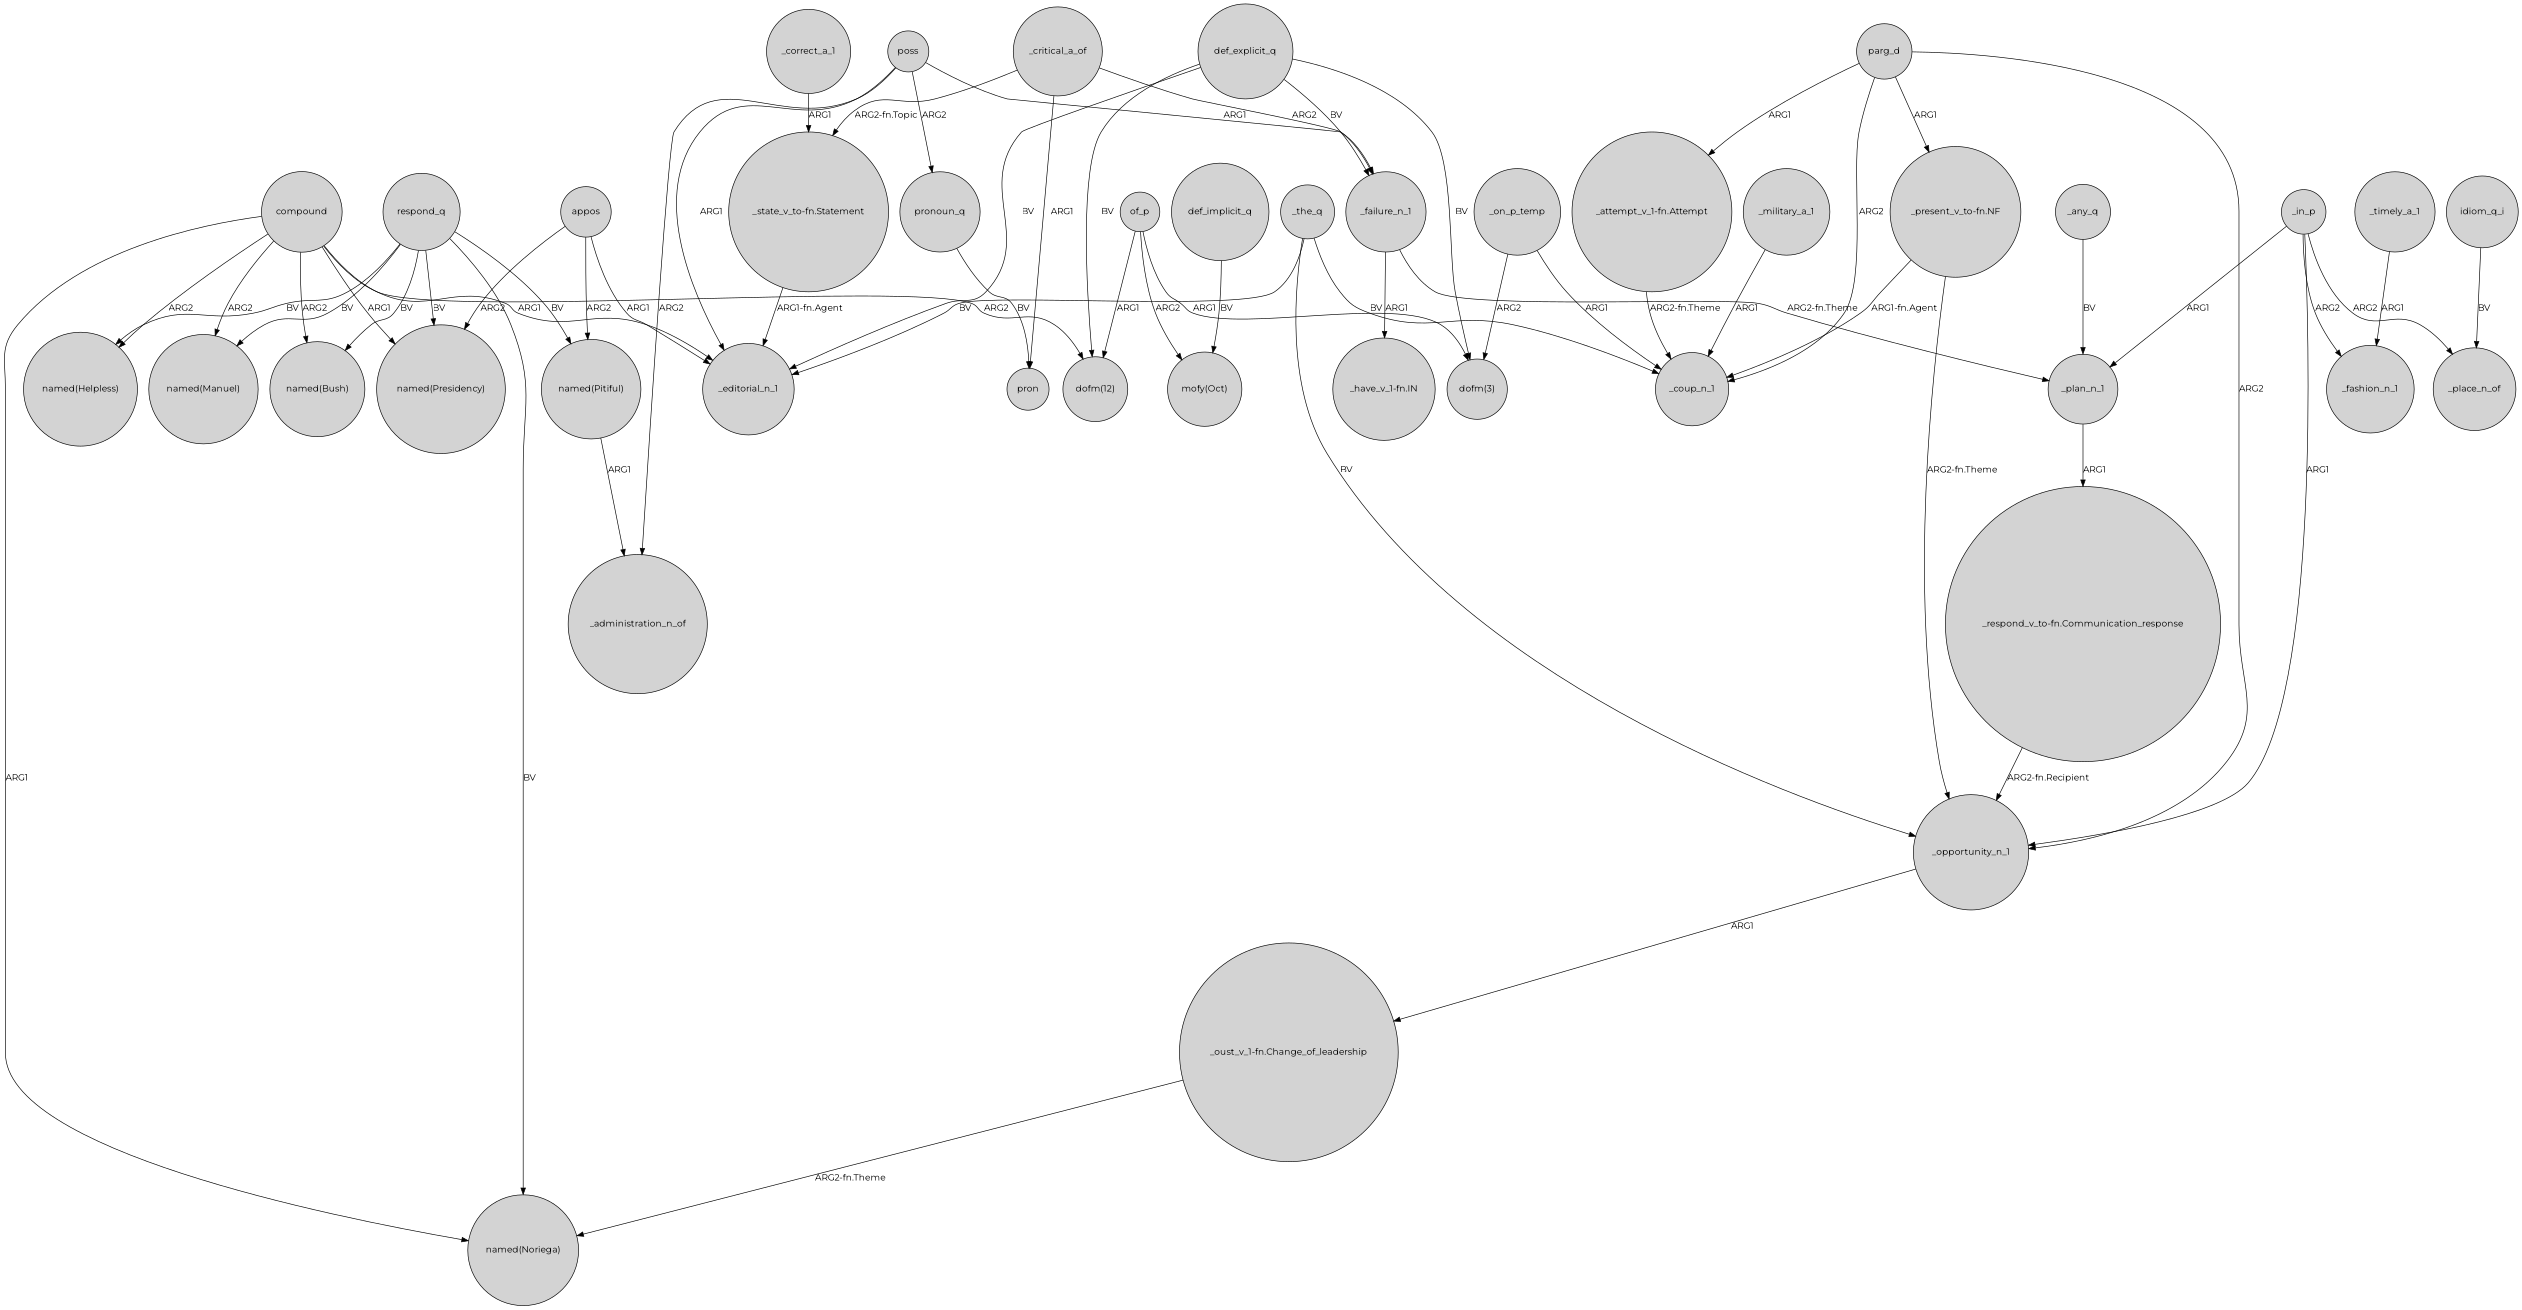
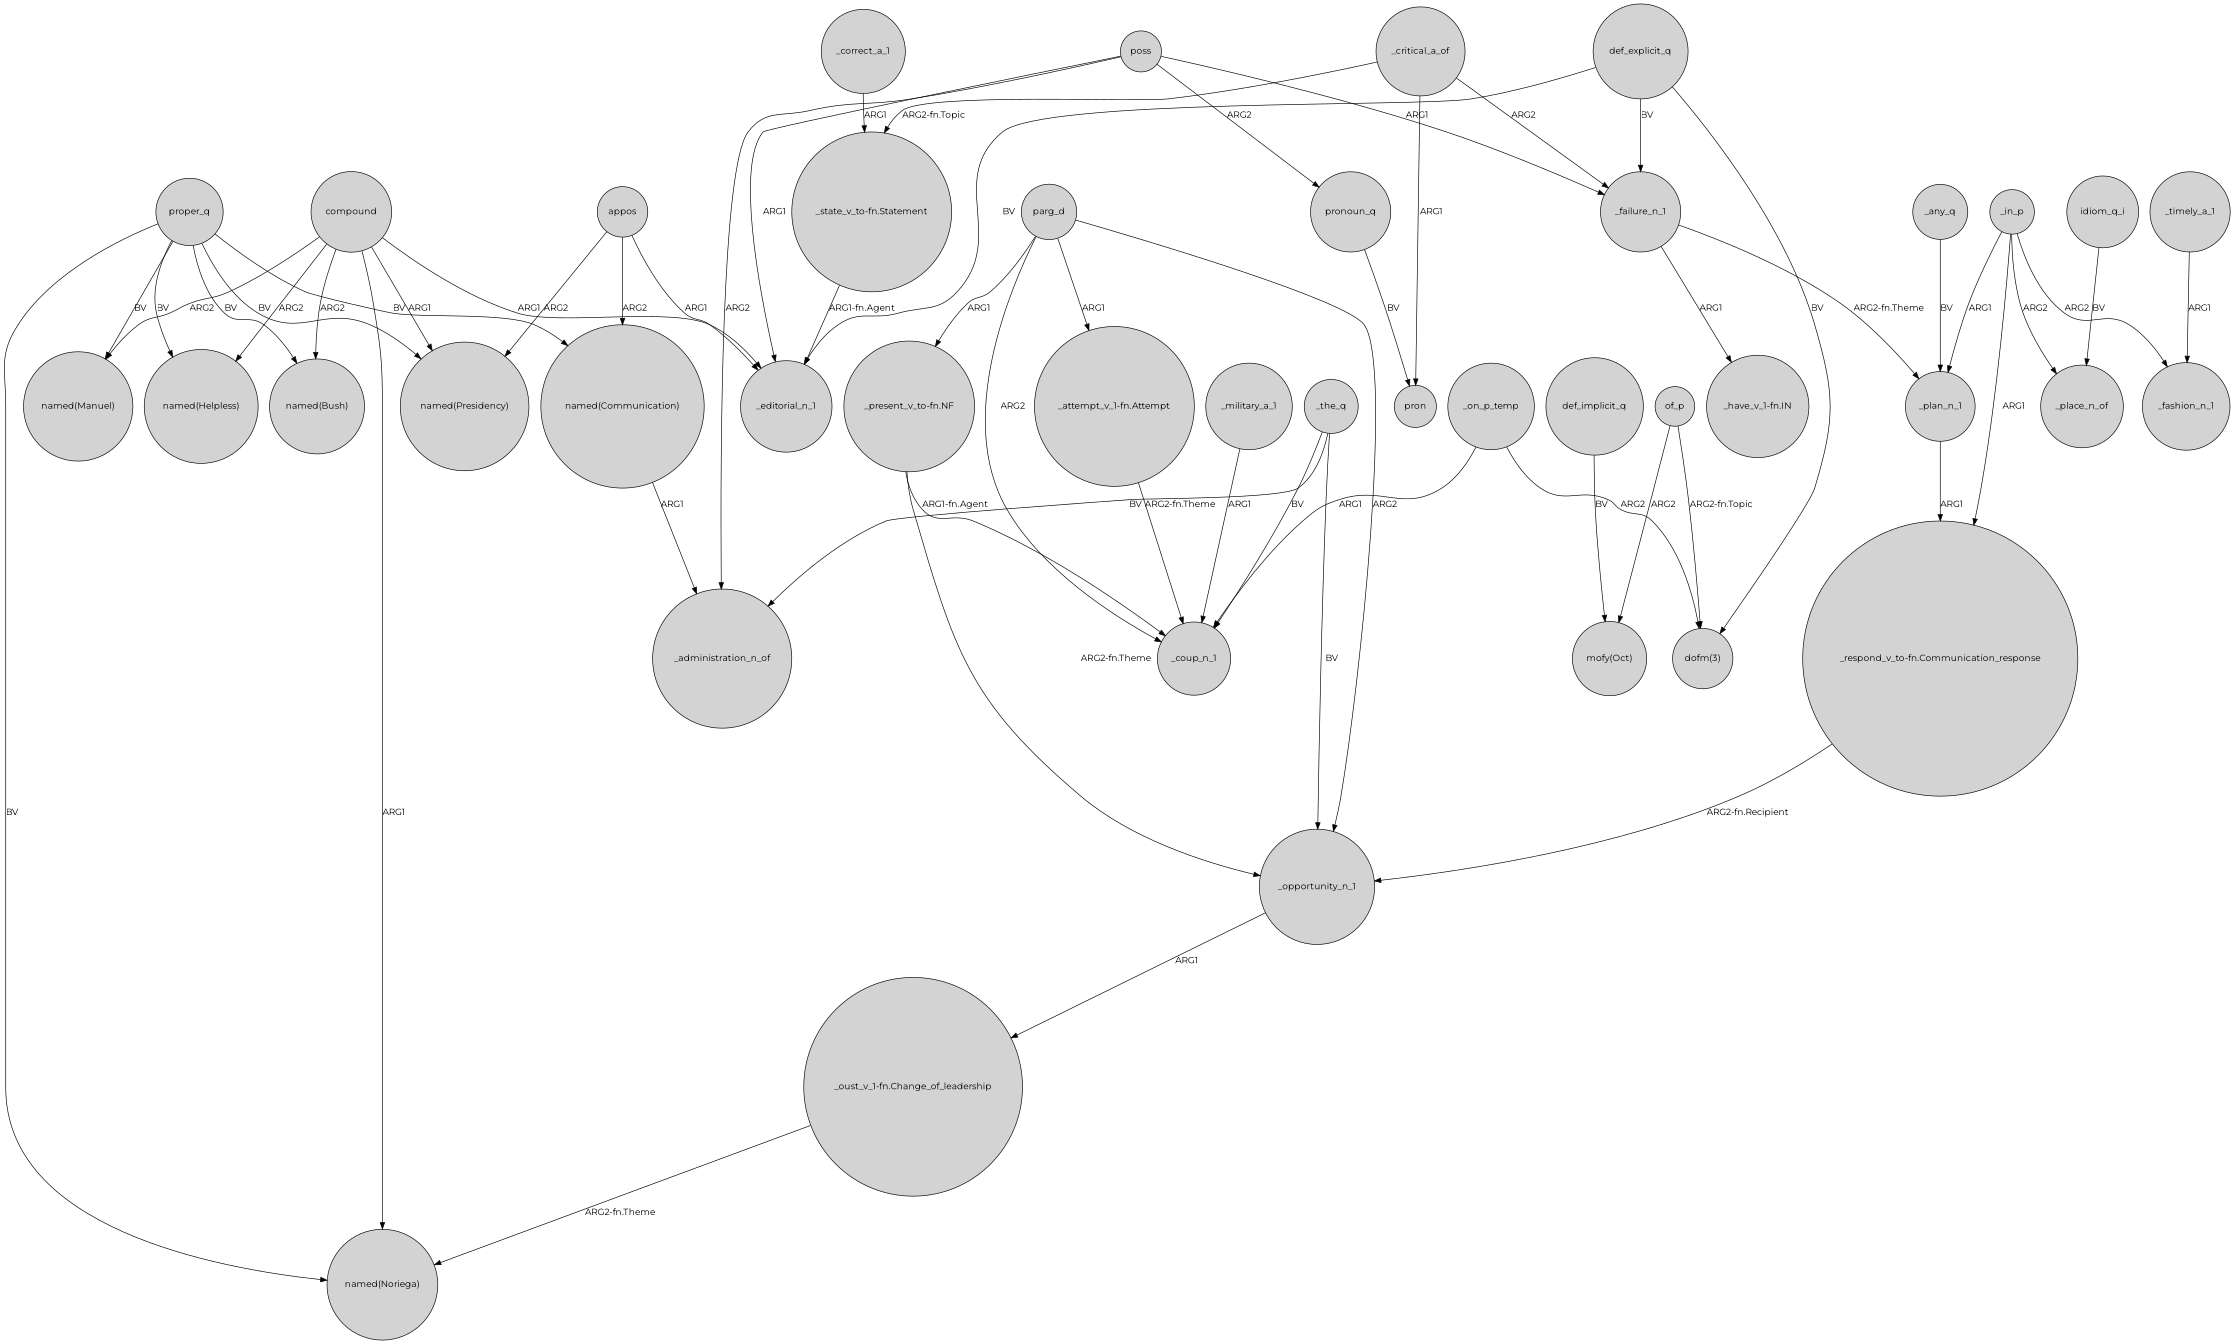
(422, 212) -> (190, 212)
(1061, 300) -> (1054, 505)
(1205, 308) -> (1721, 505)
(591, 389) -> (623, 406)
(1095, 389) -> none
(2295, 625) -> (1997, 377)
